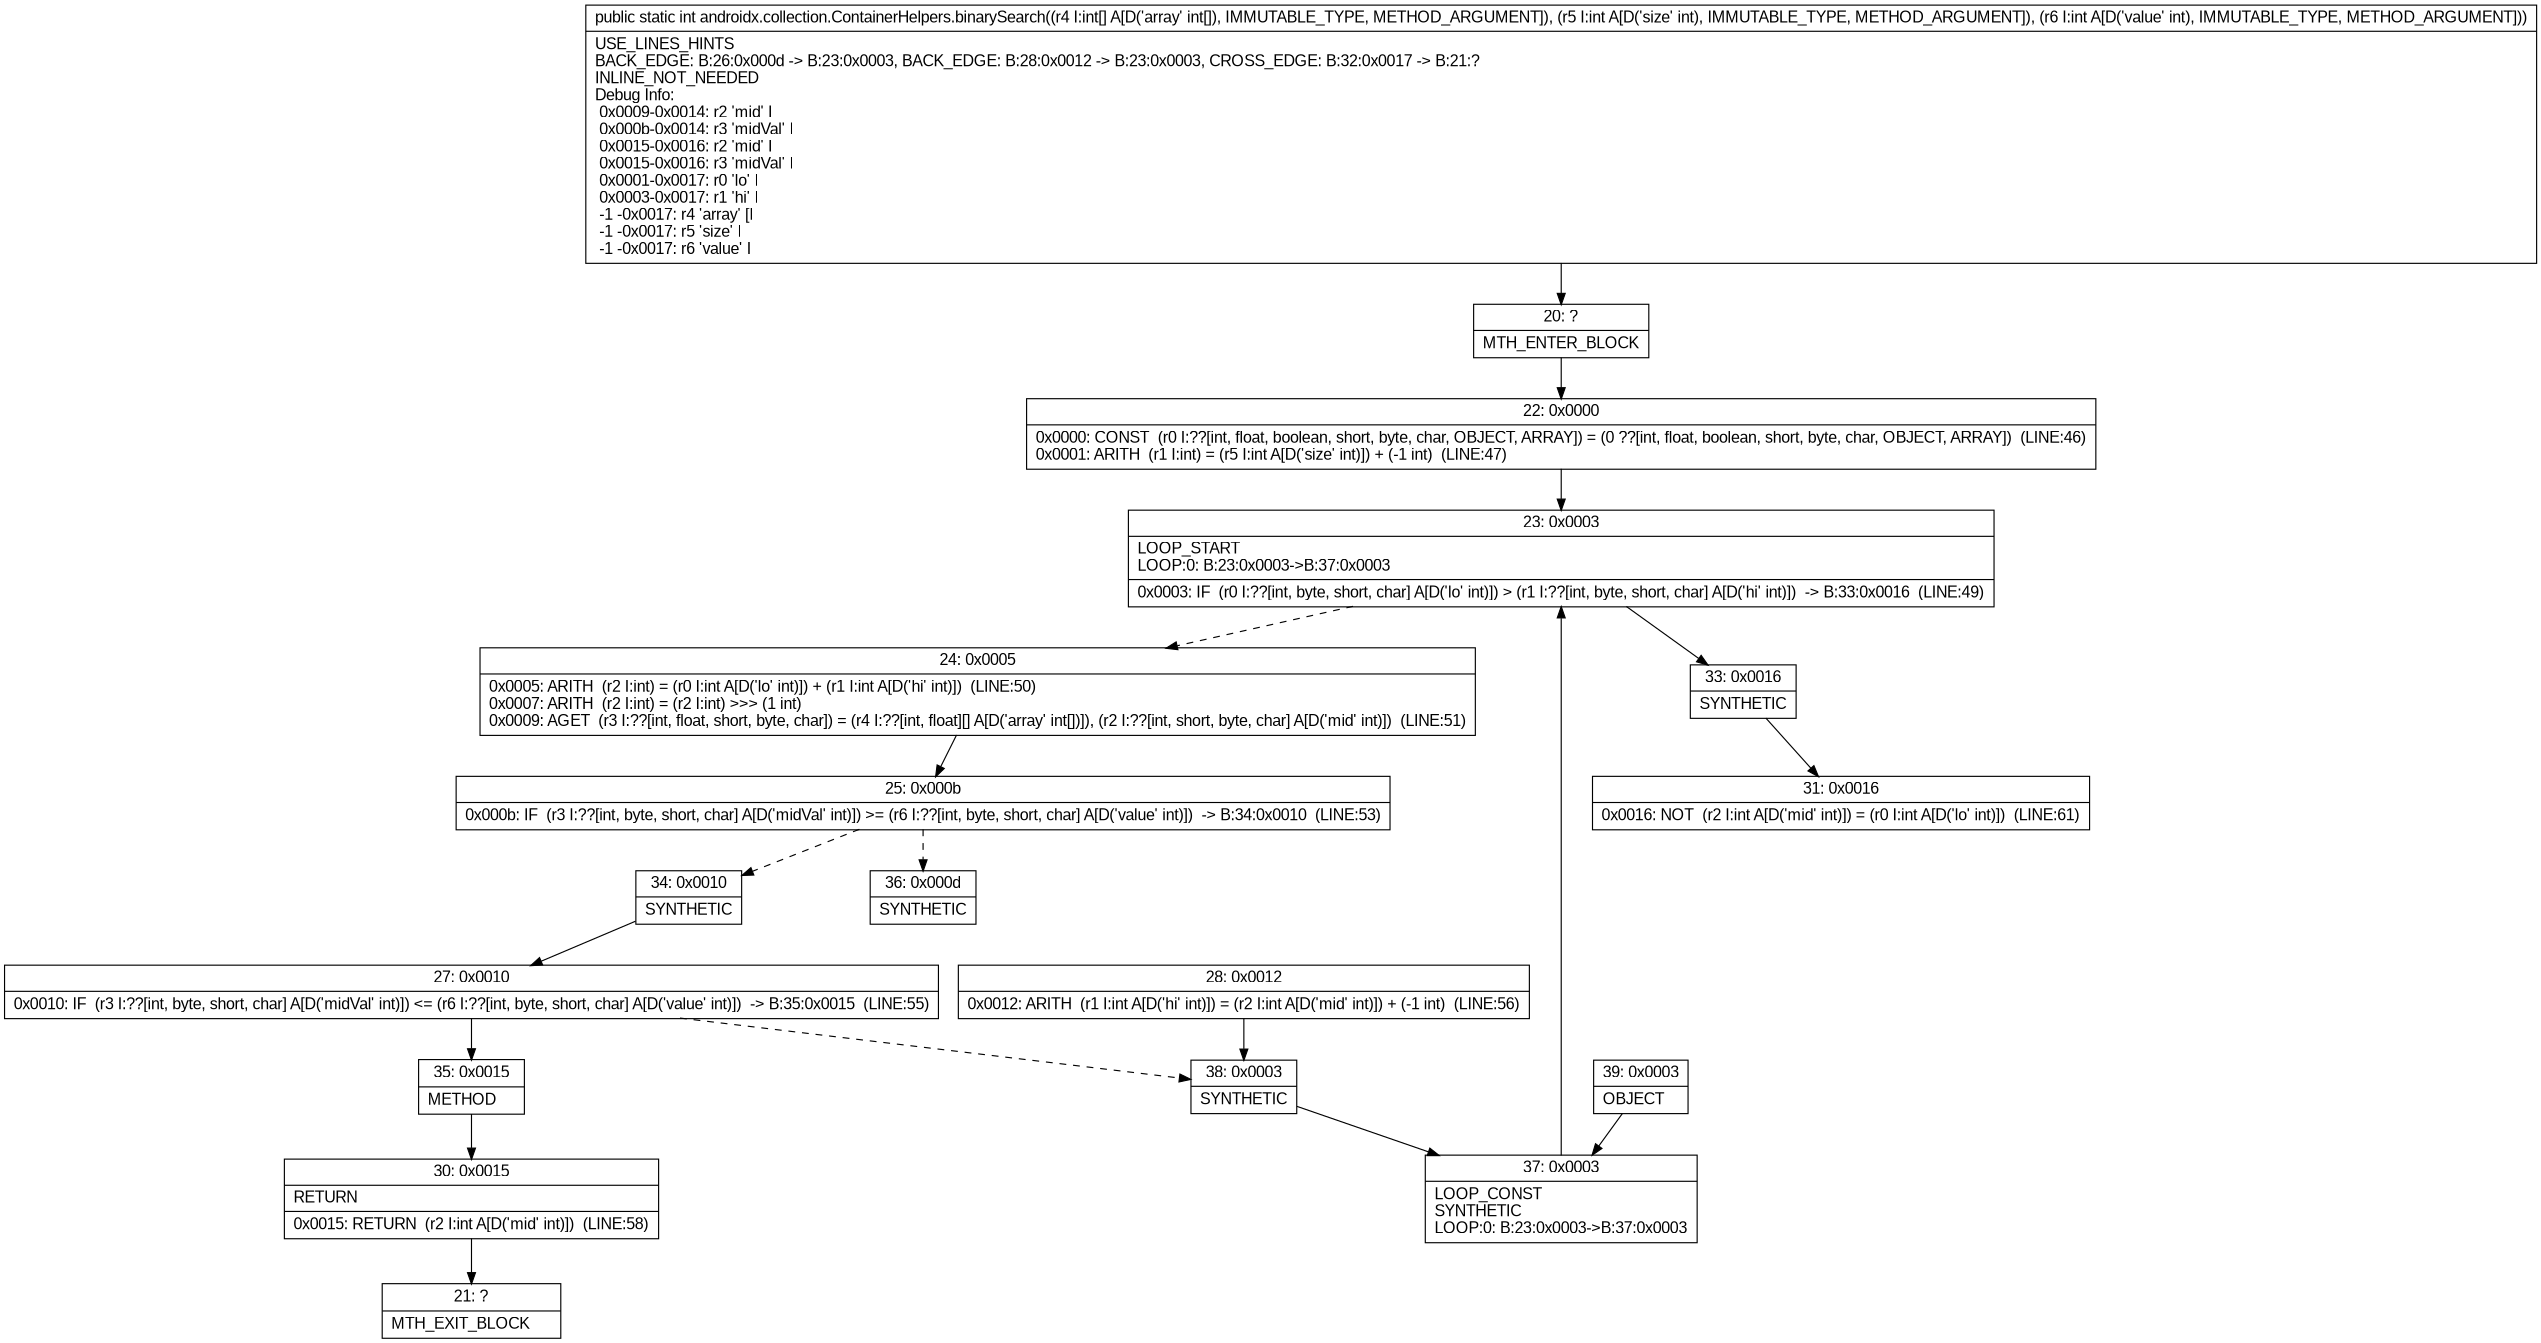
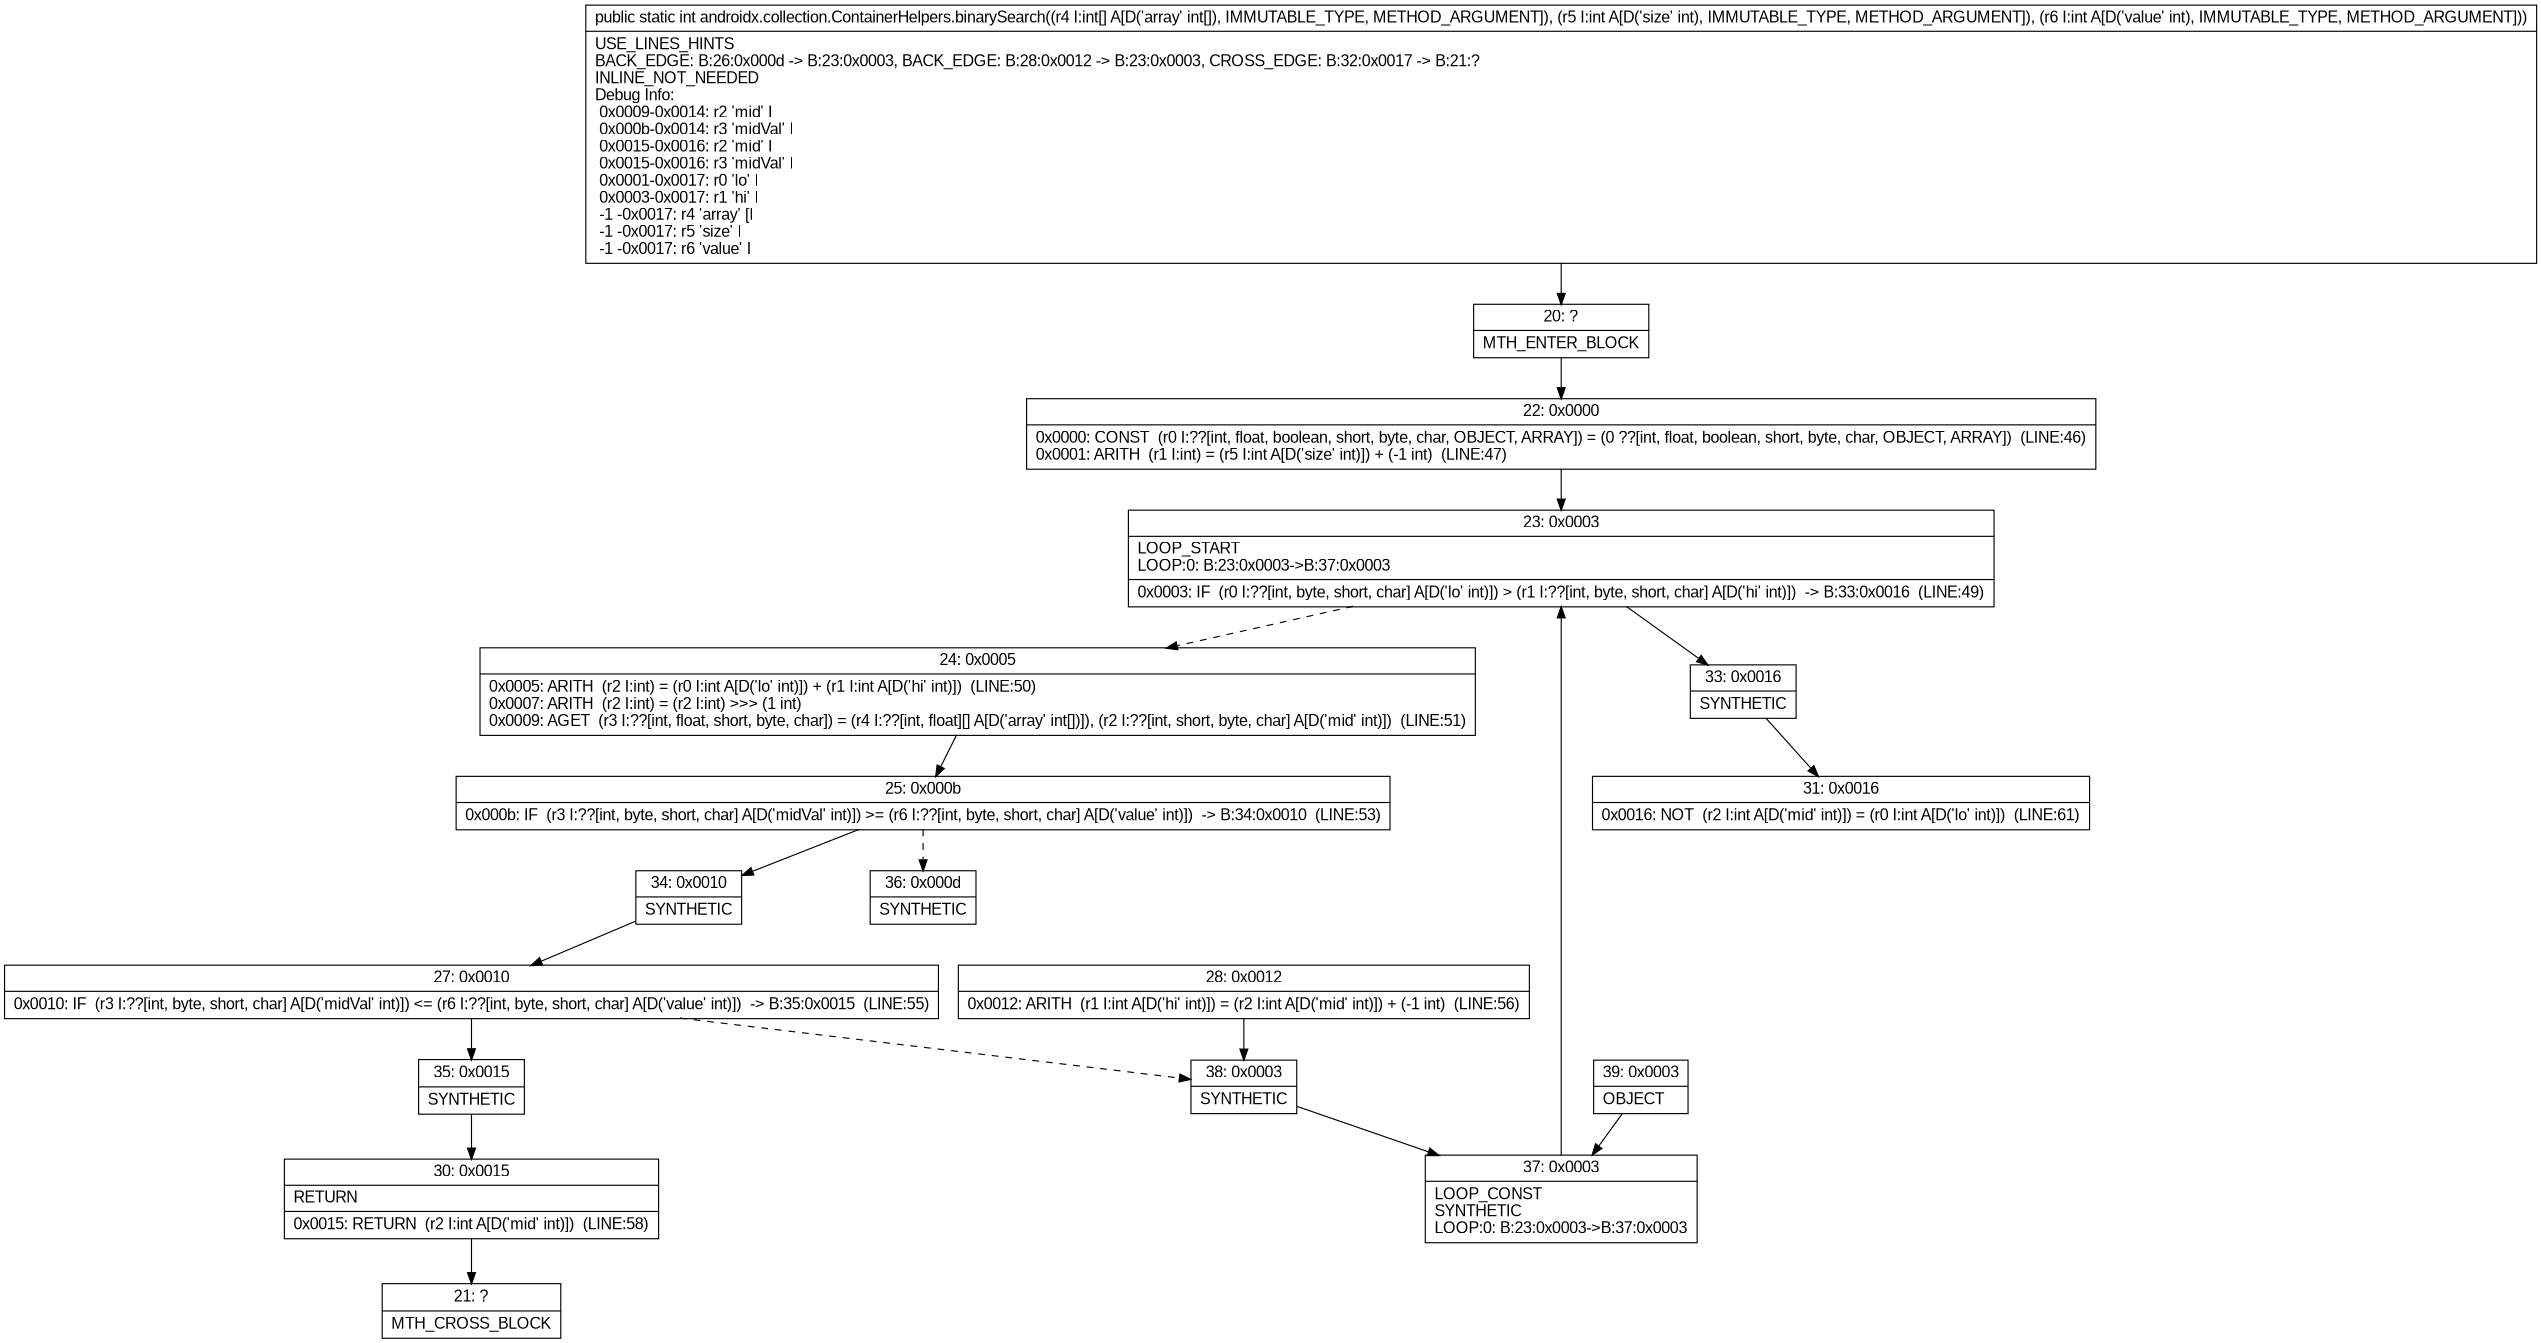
(806, 850) -> (806, 850)
(462, 1100) -> (471, 1100)
(461, 1324) -> (471, 1324)
